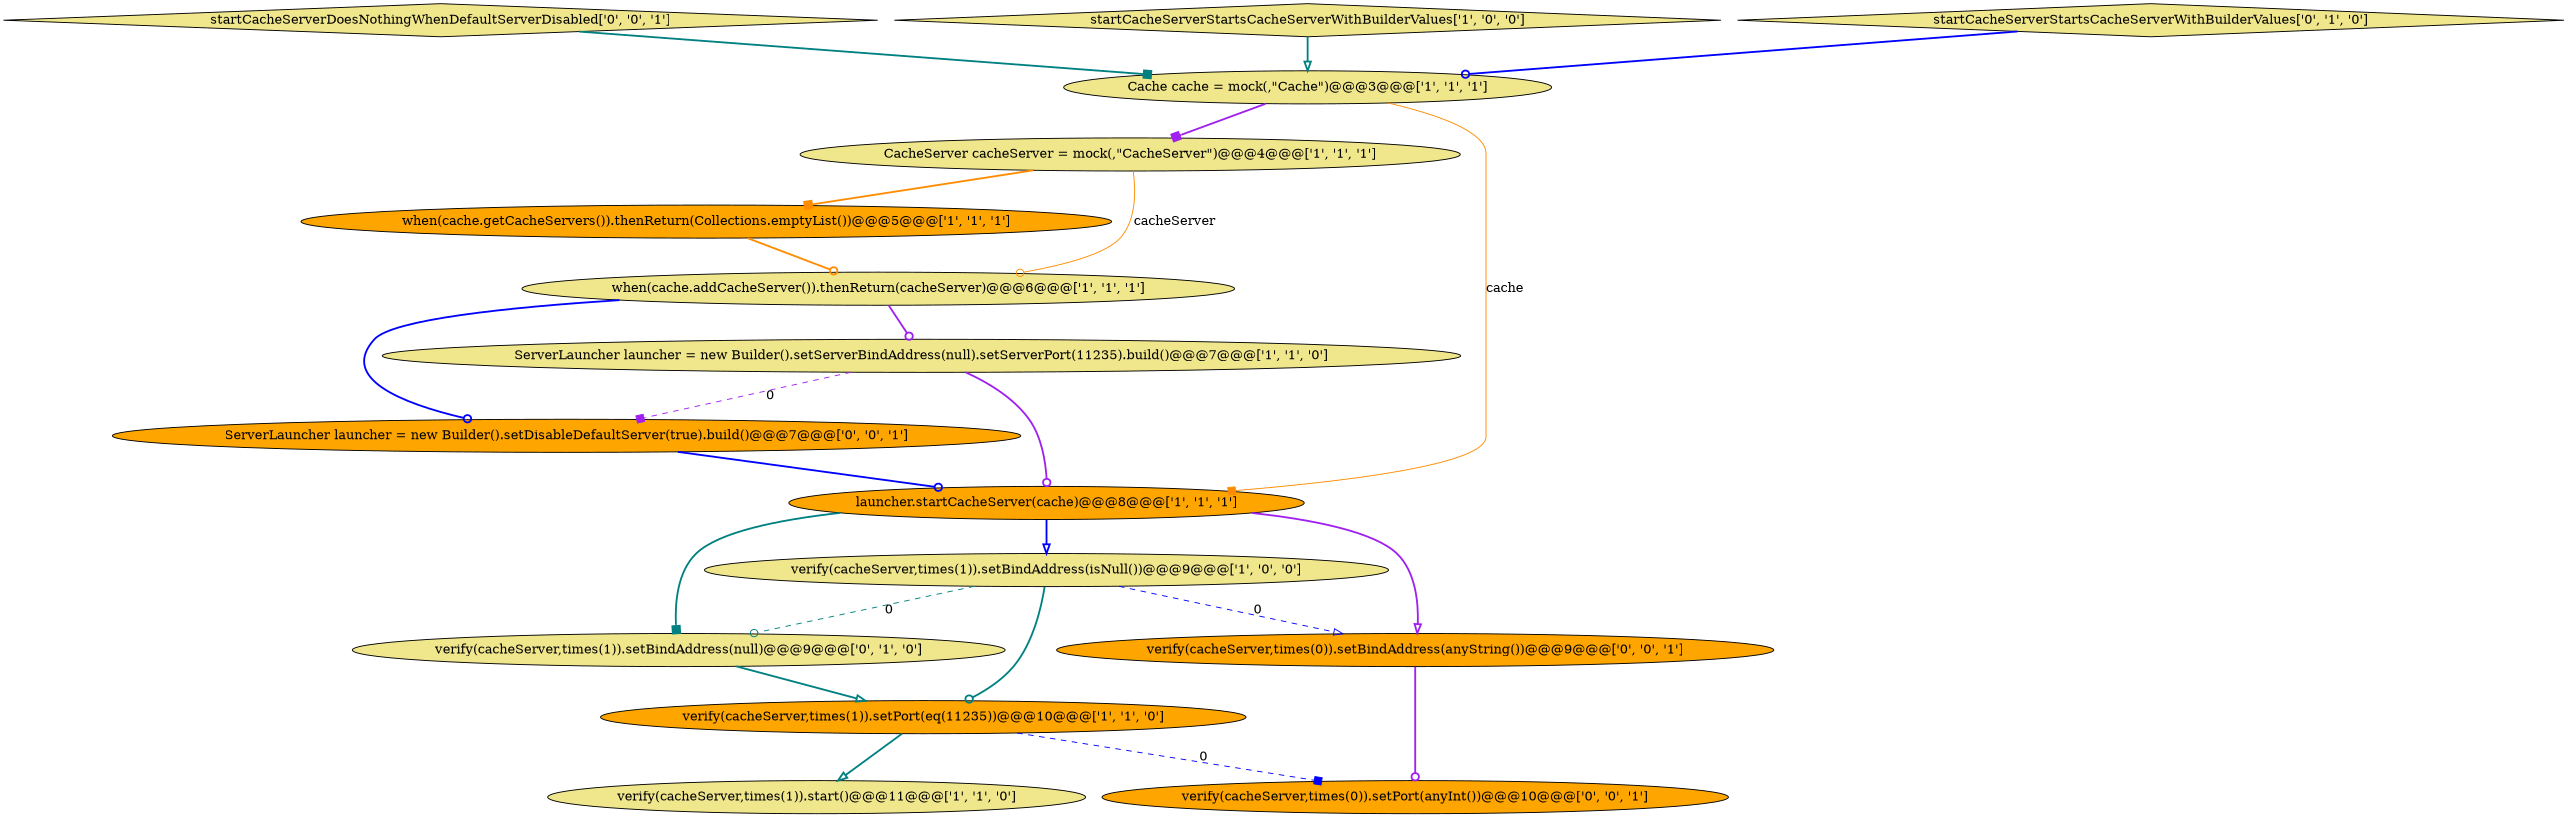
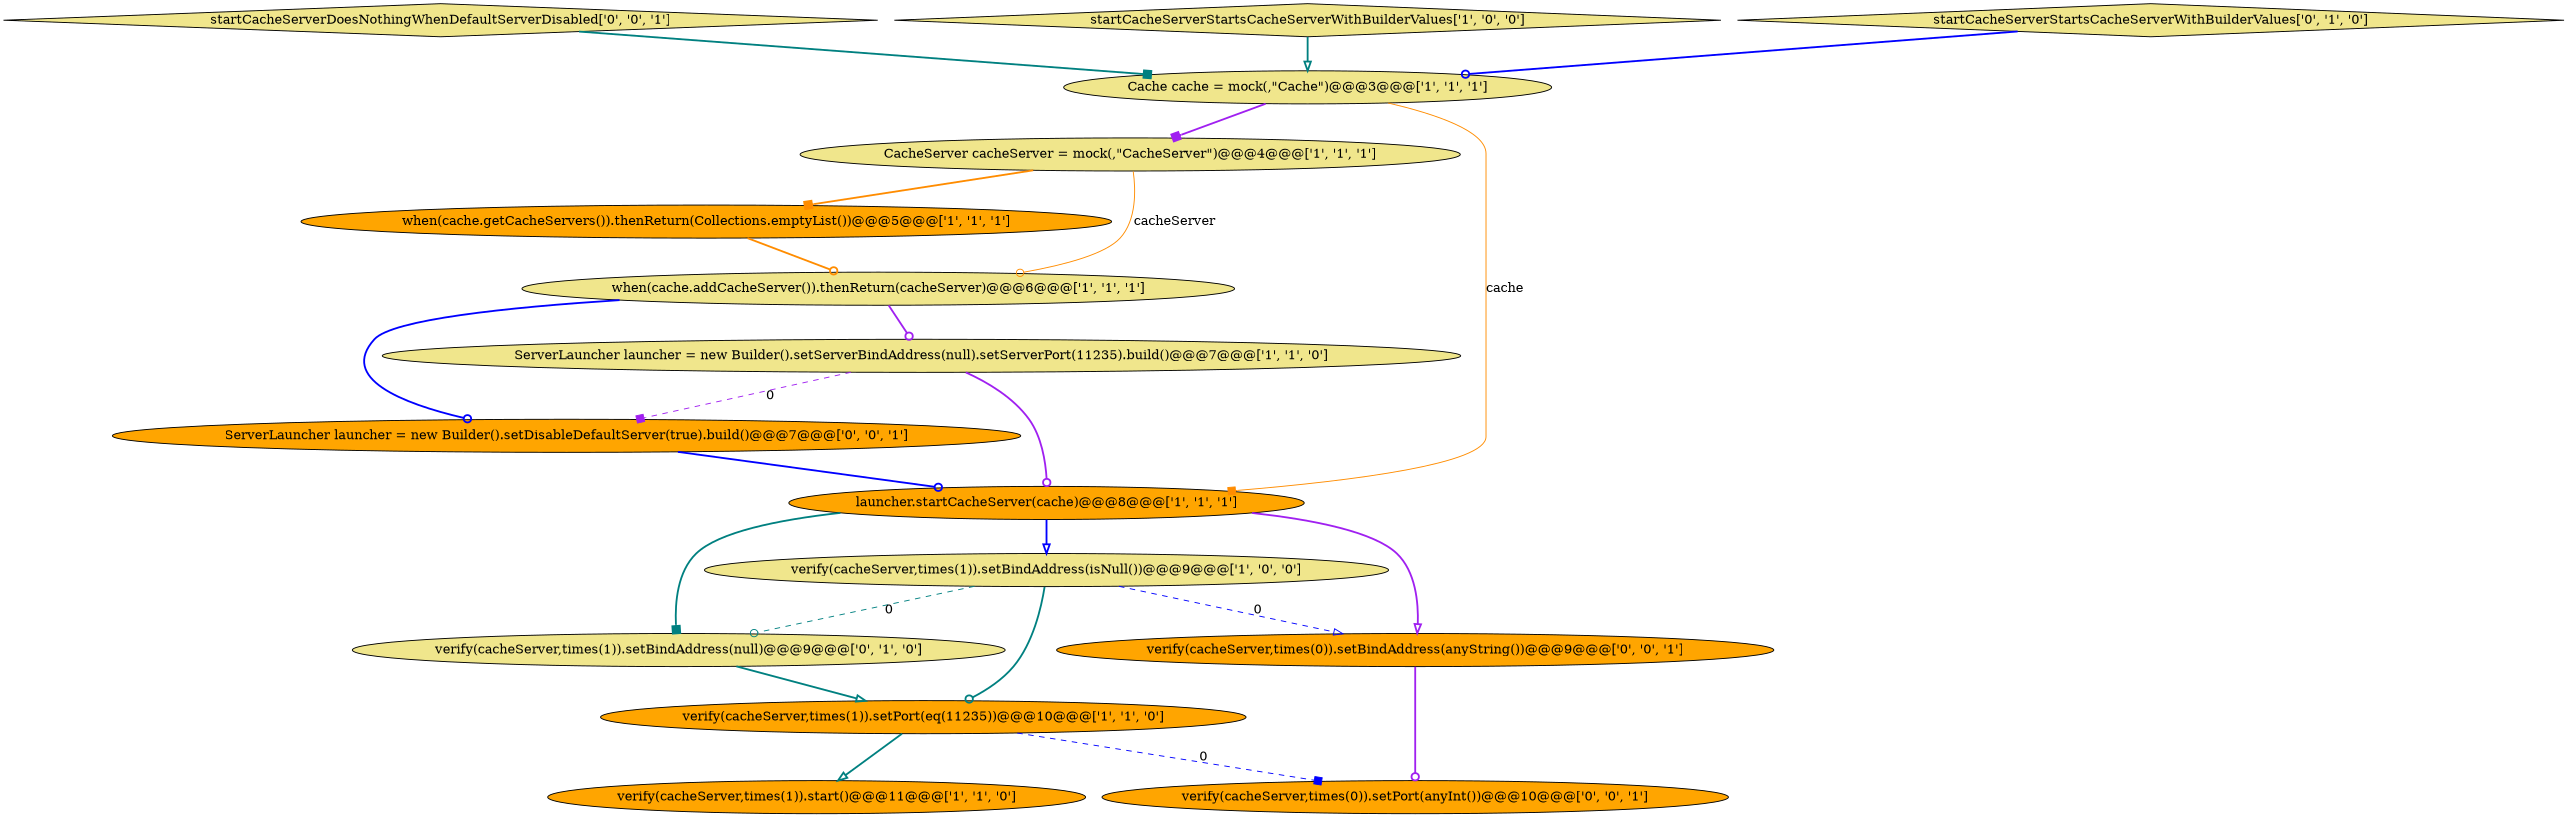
(817, 797) -> (817, 797)
